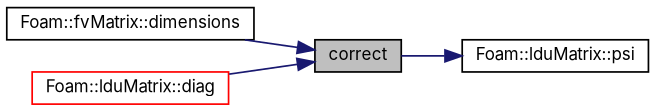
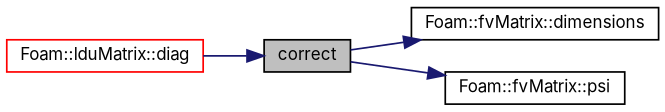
(271, 44) -> (377, 46)
(555, 56) -> (535, 88)
